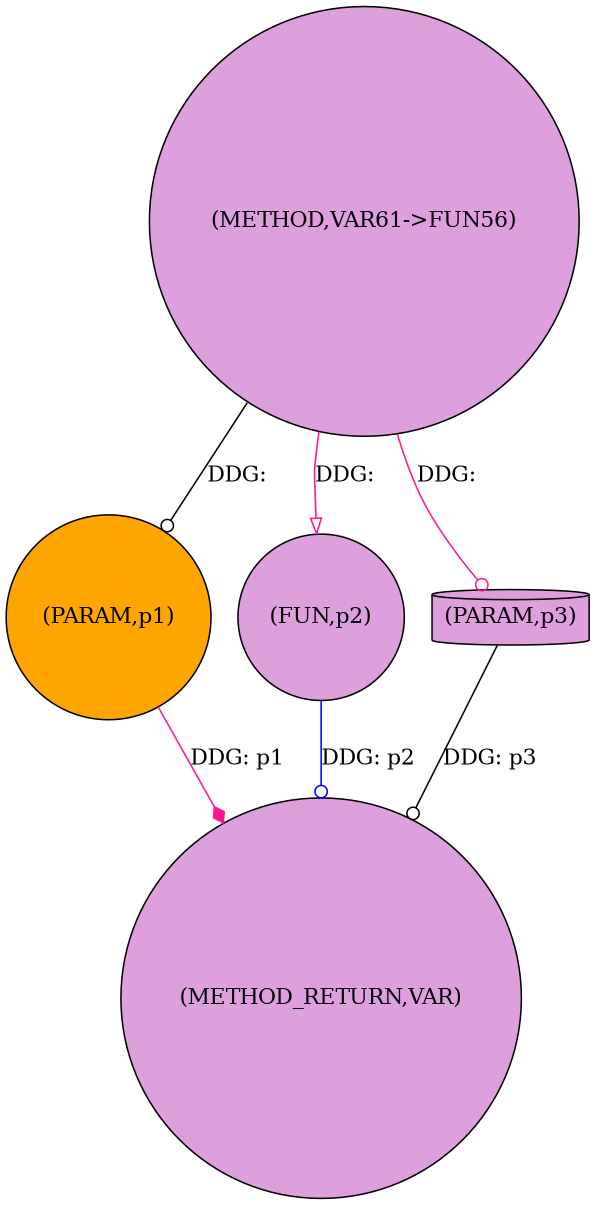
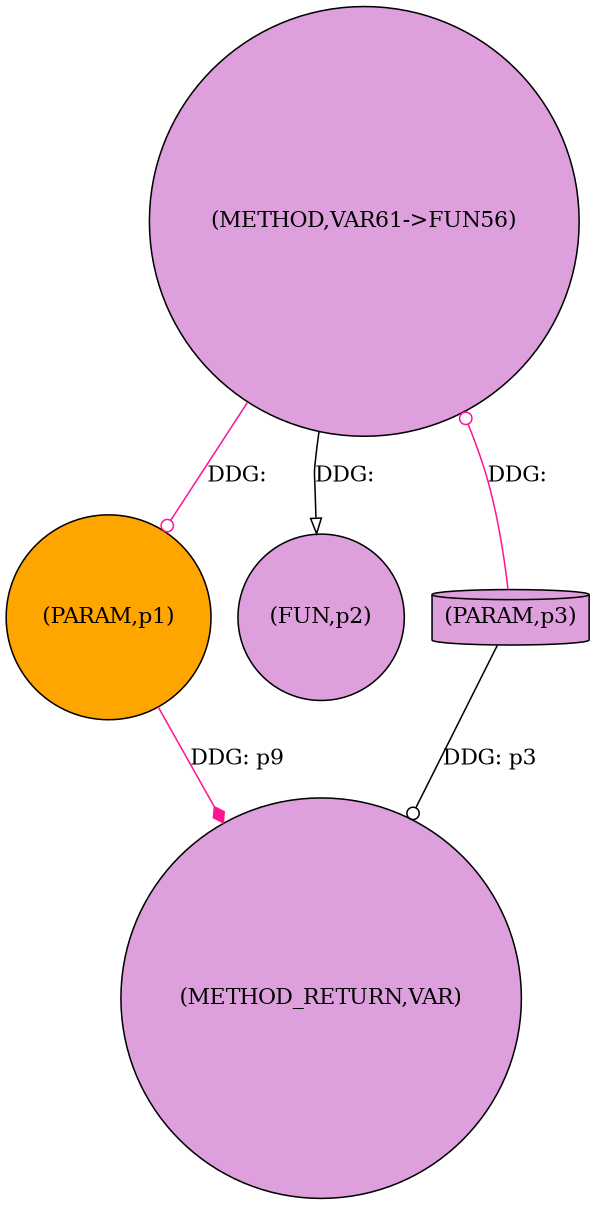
(209, 462) -> (209, 462)
(314, 475) -> (314, 475)
(429, 512) -> (494, 505)
(321, 743) -> none
(237, 759) -> (237, 759)
